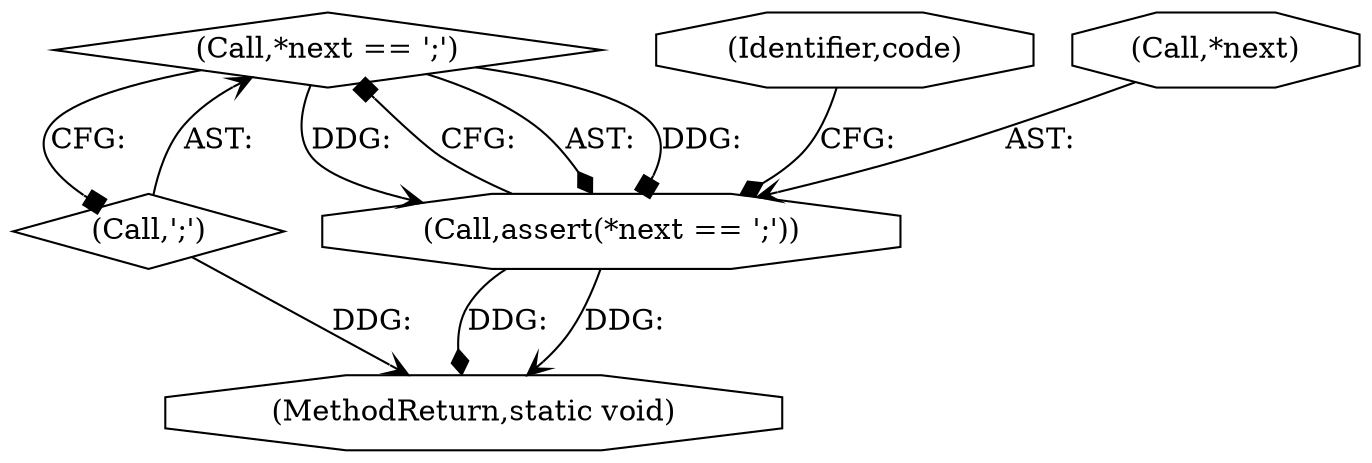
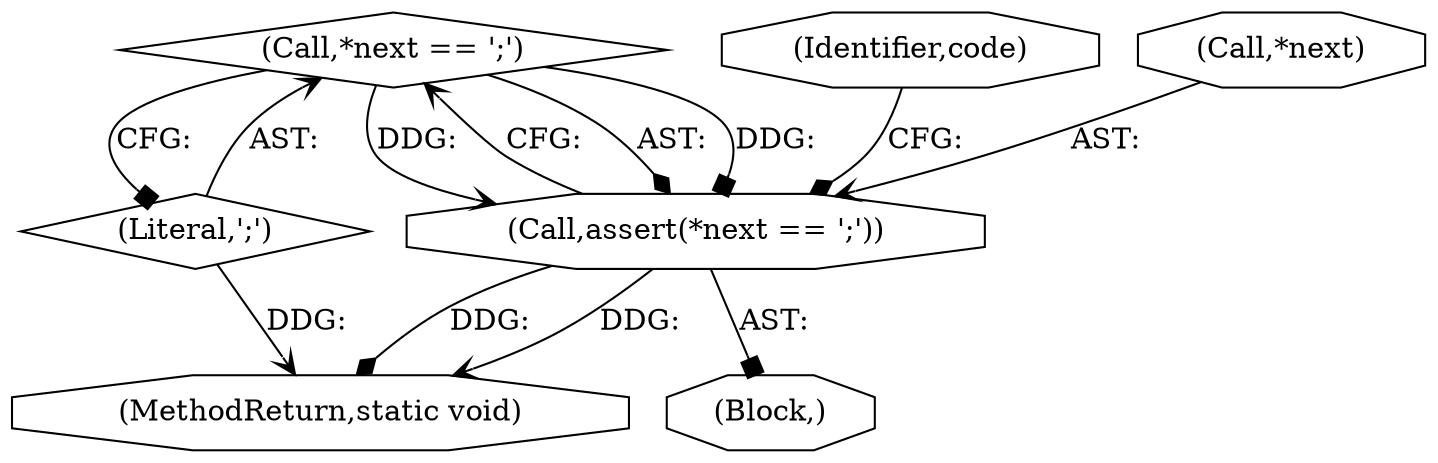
(438, 154) -> (505, 155)
(149, 231) -> (195, 231)
none -> (771, 413)
